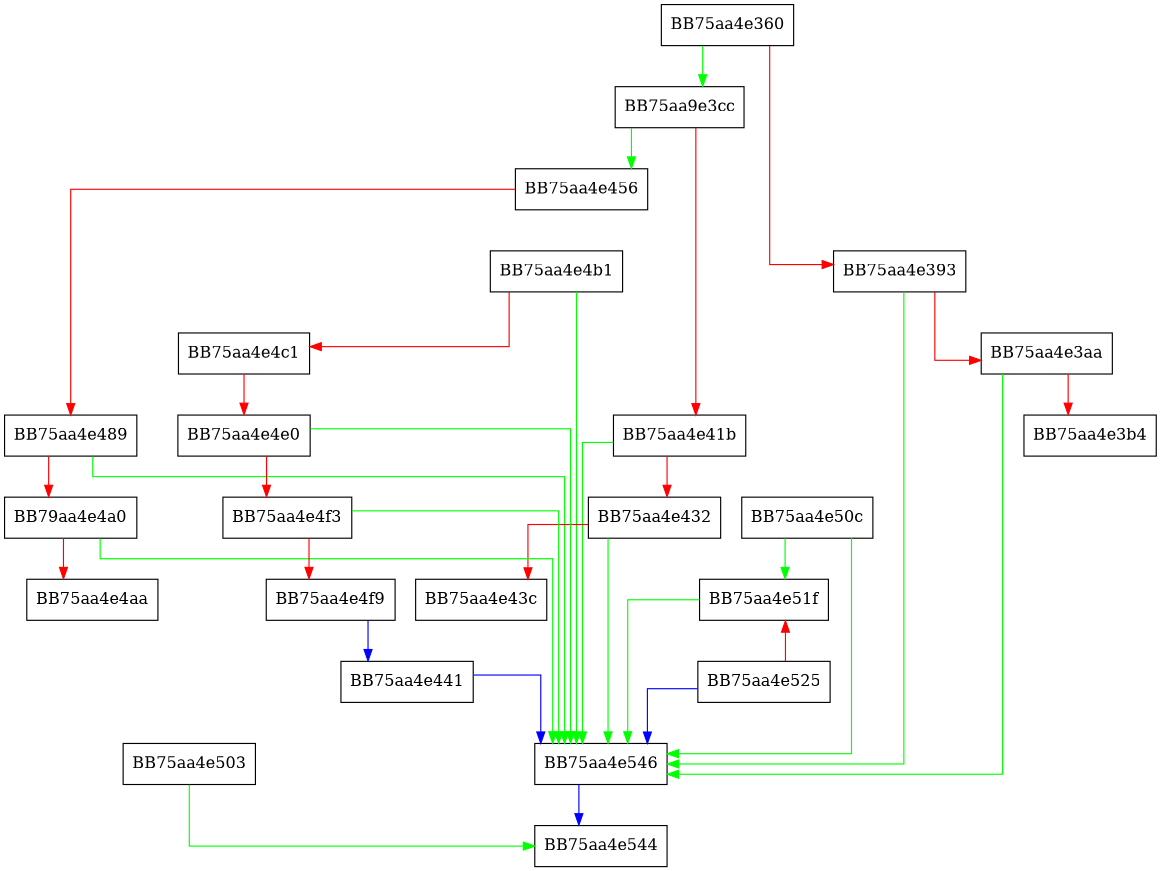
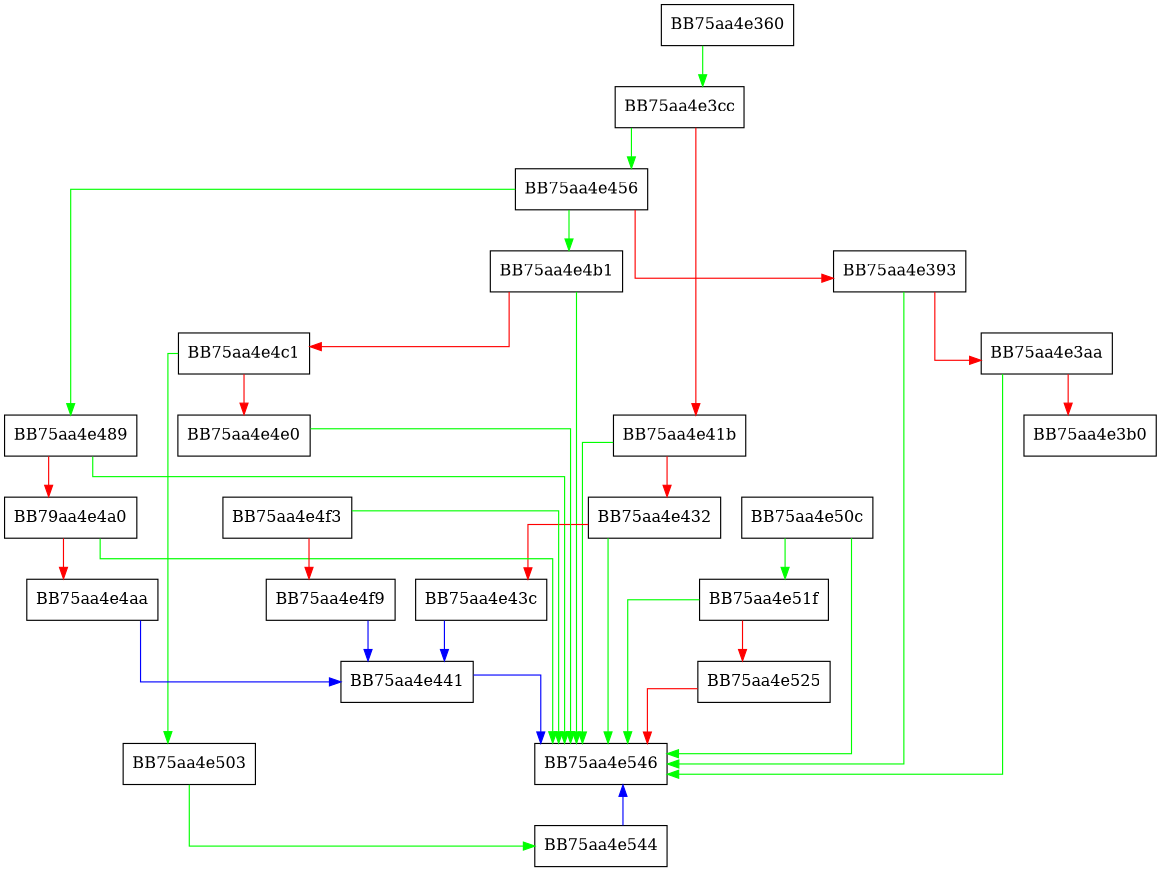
(680, 107) -> (680, 107)
(770, 181) -> (688, 278)
(186, 189) -> (186, 189)
none -> (569, 224)
(1090, 436) -> (1090, 436)
(267, 469) -> none
none -> (168, 537)
none -> (444, 635)
(785, 647) -> (743, 635)
none -> (204, 682)
(651, 689) -> (651, 689)
(579, 799) -> (623, 811)
